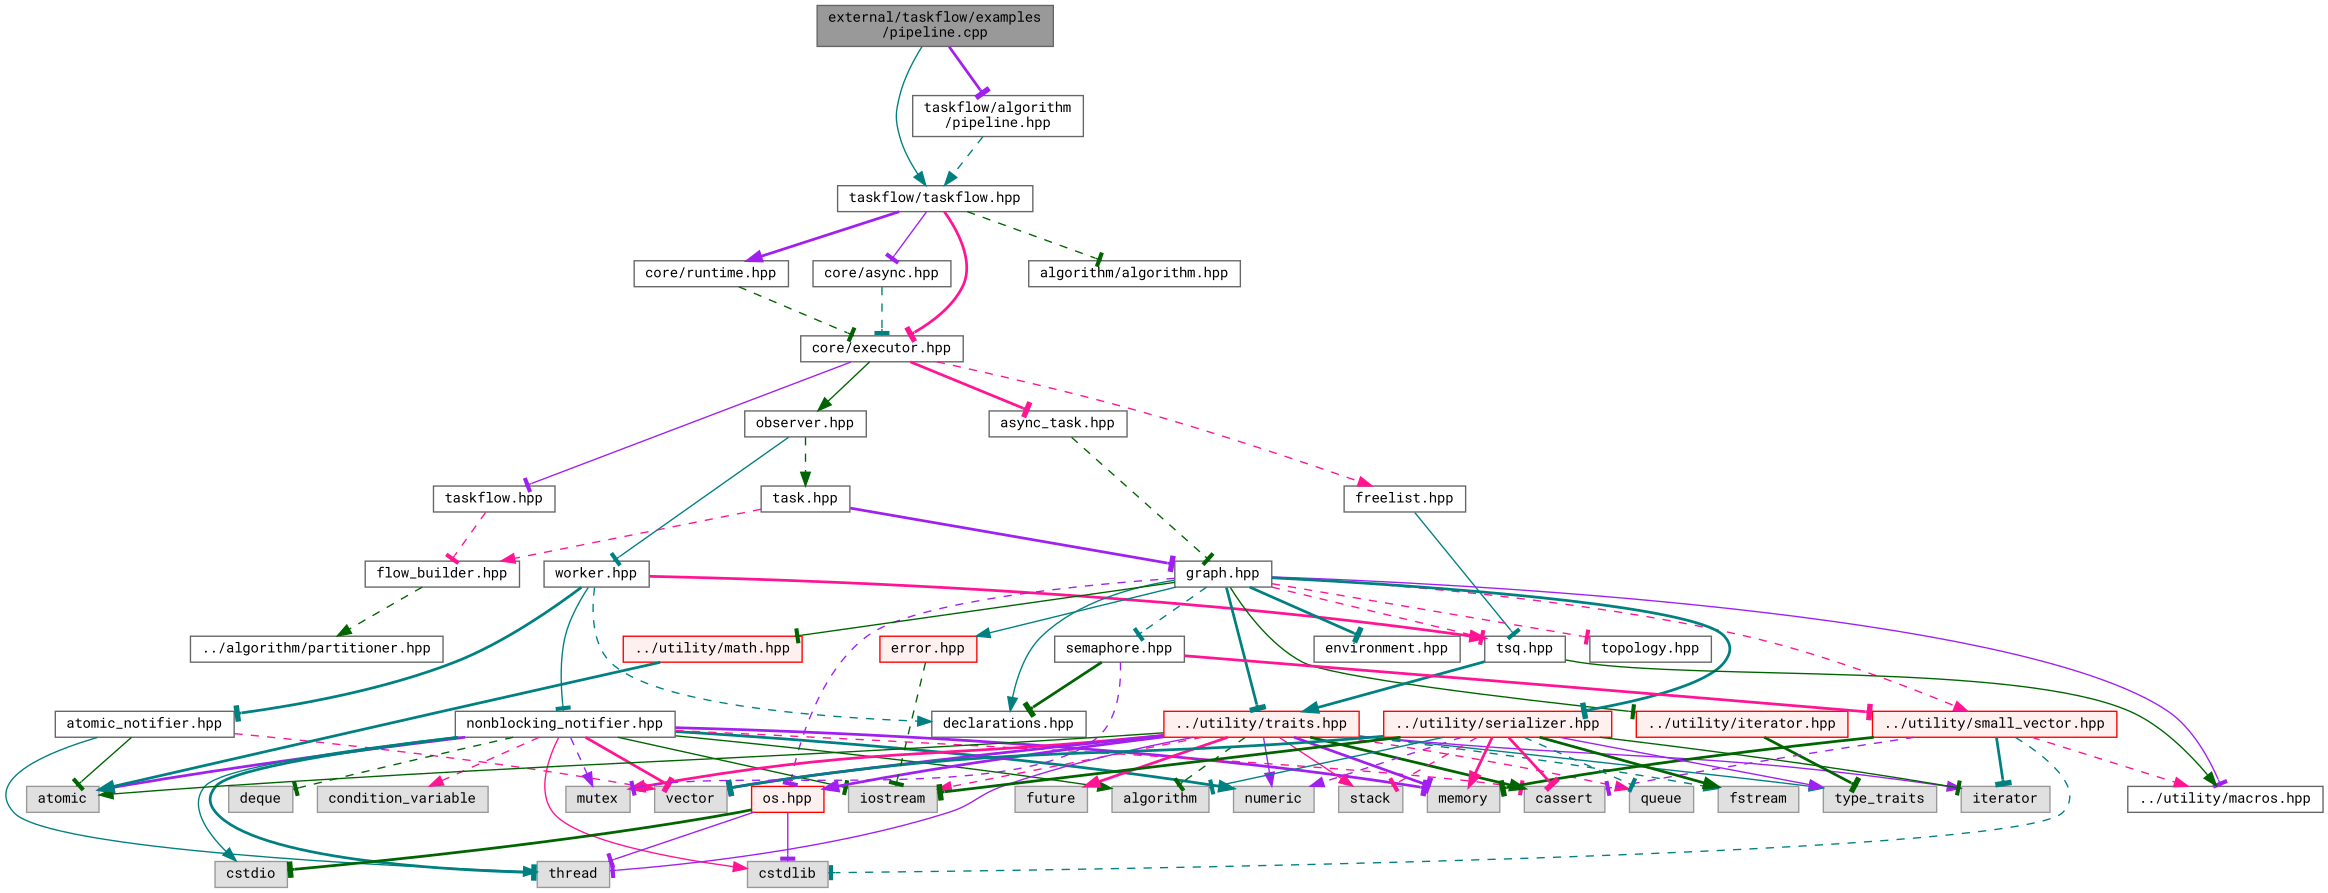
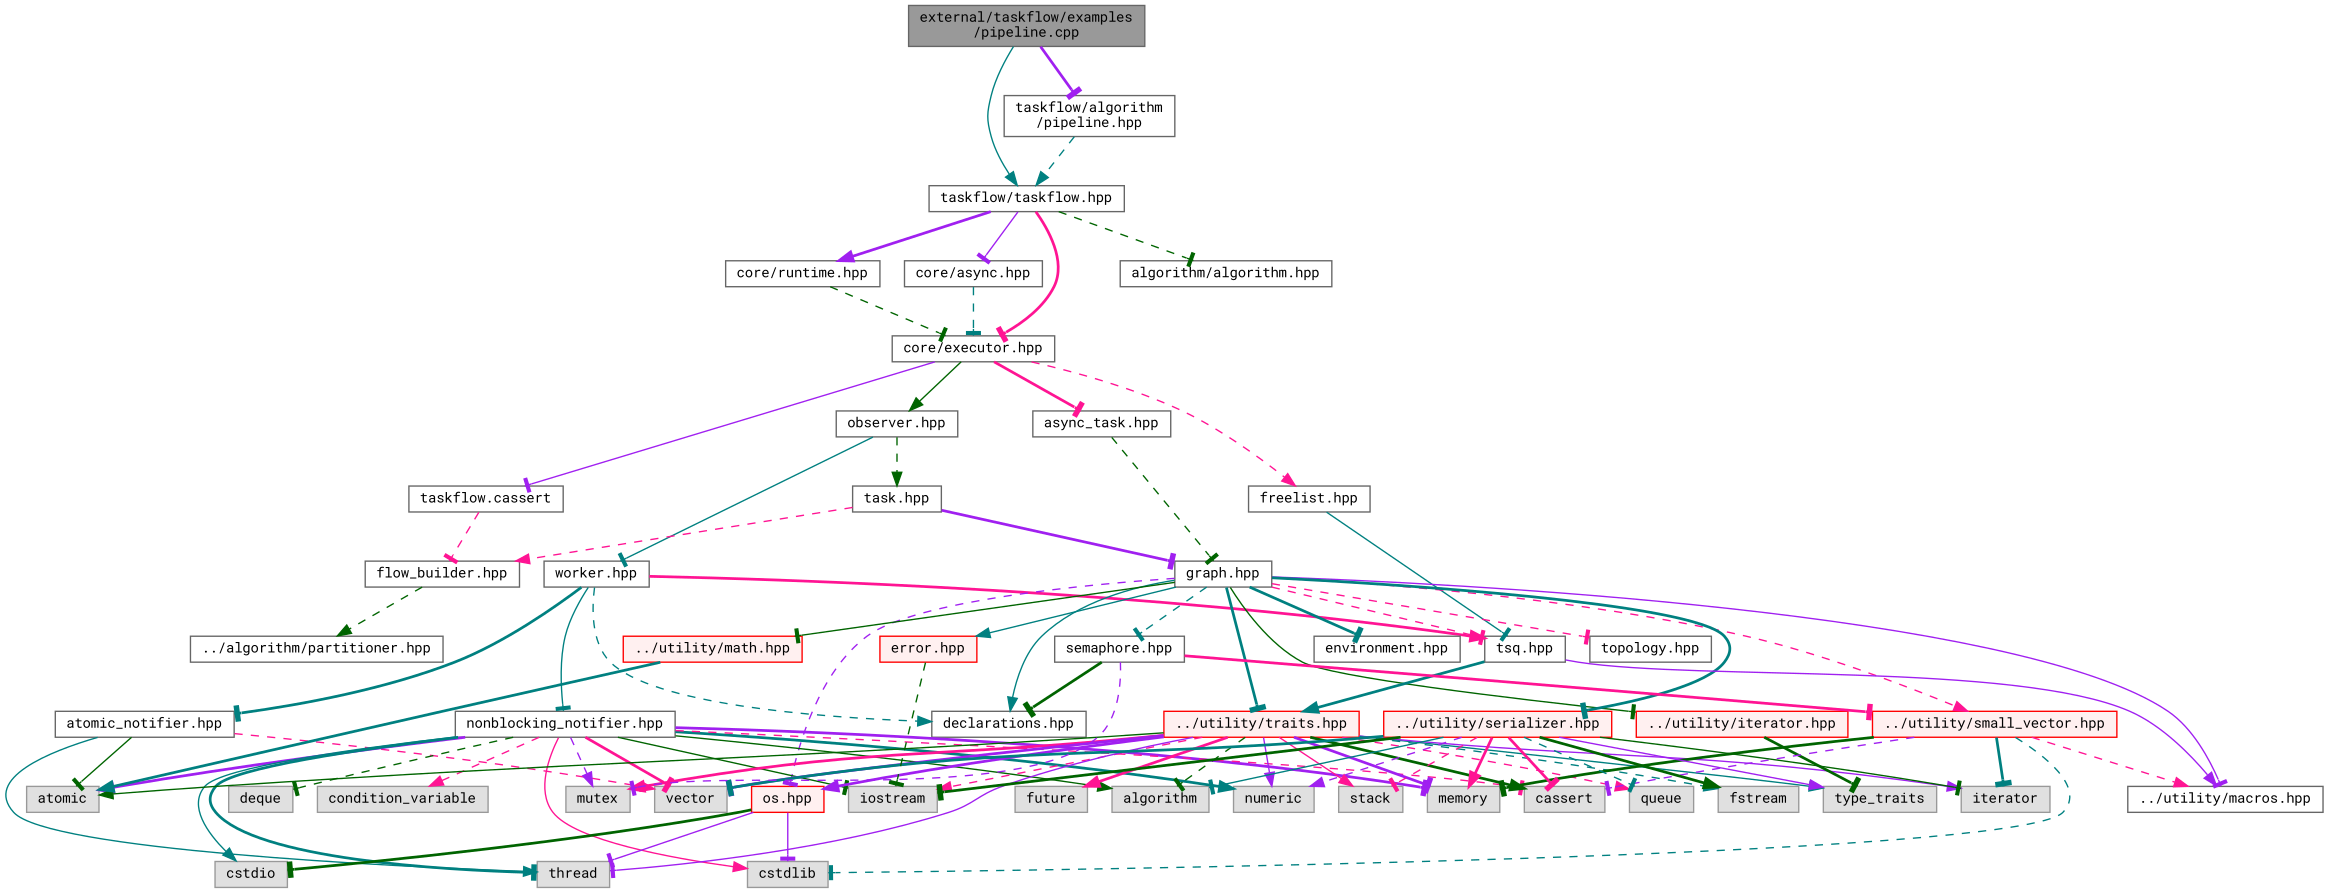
(494, 499) -> (486, 499)
(1916, 678) -> (1916, 678)
